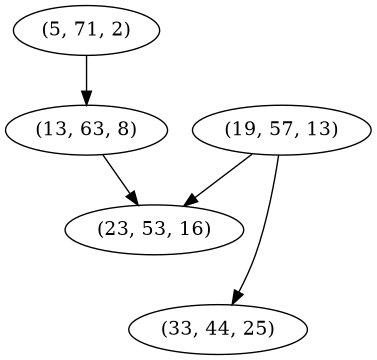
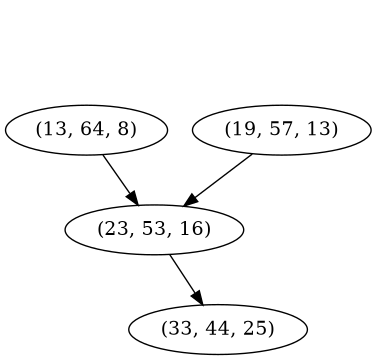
(87, 30) -> none
(87, 130) -> (87, 130)
(264, 225) -> (182, 274)
